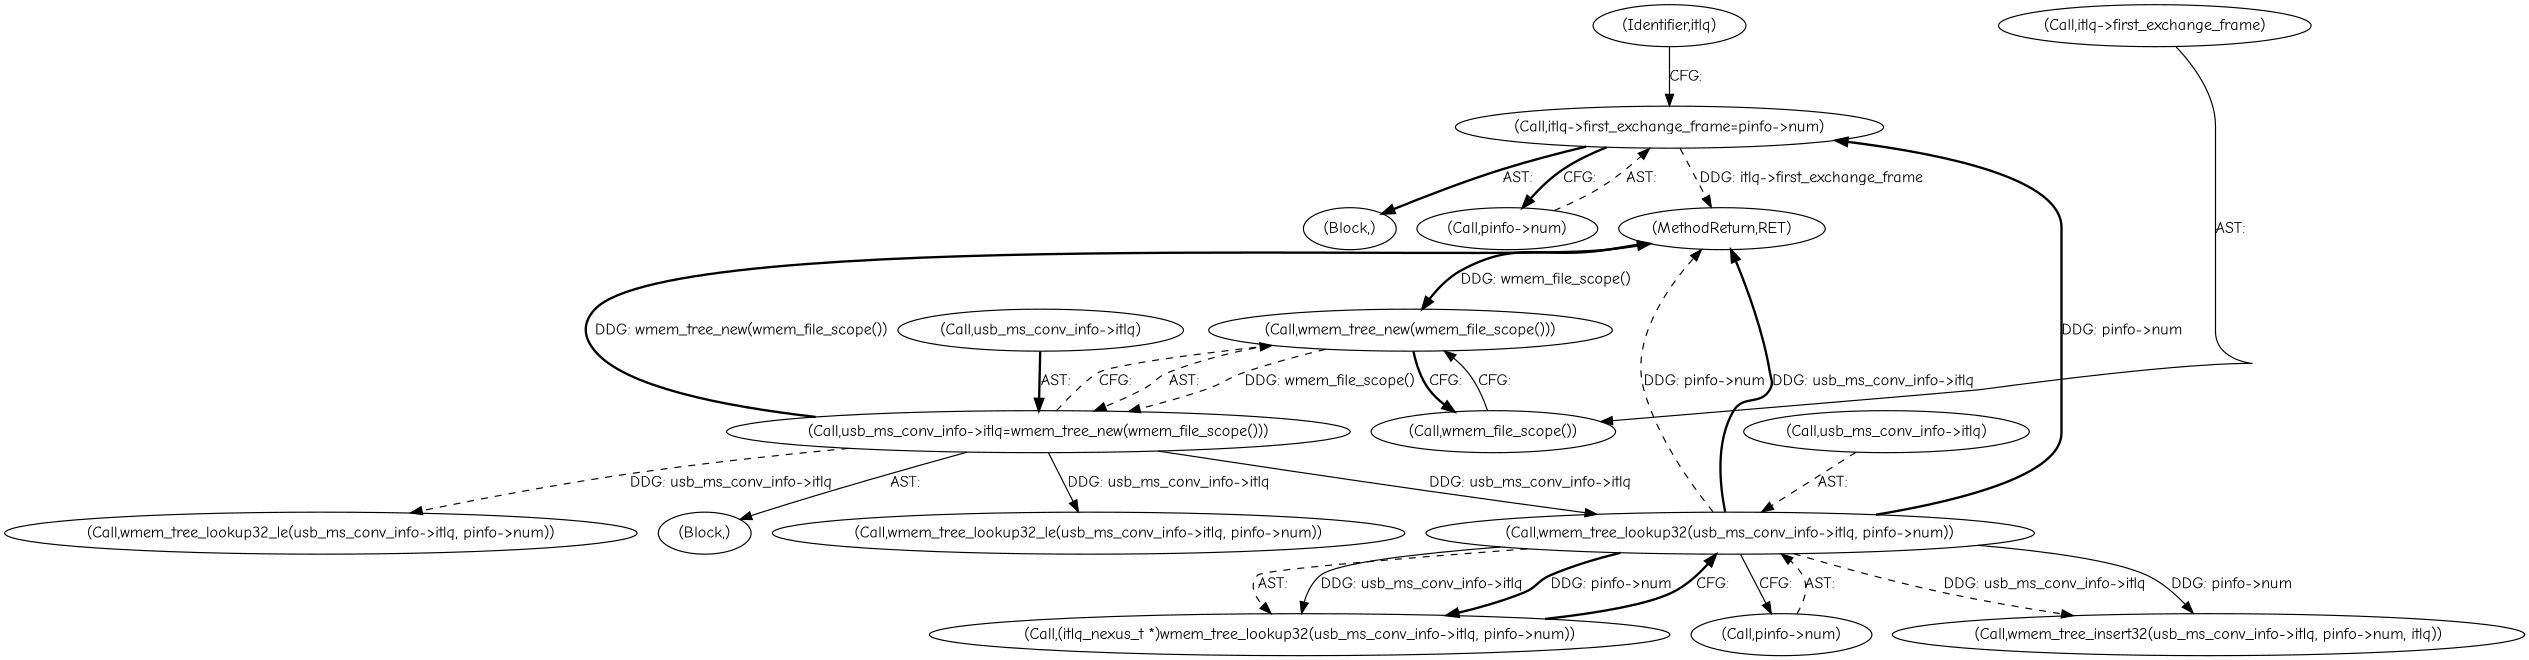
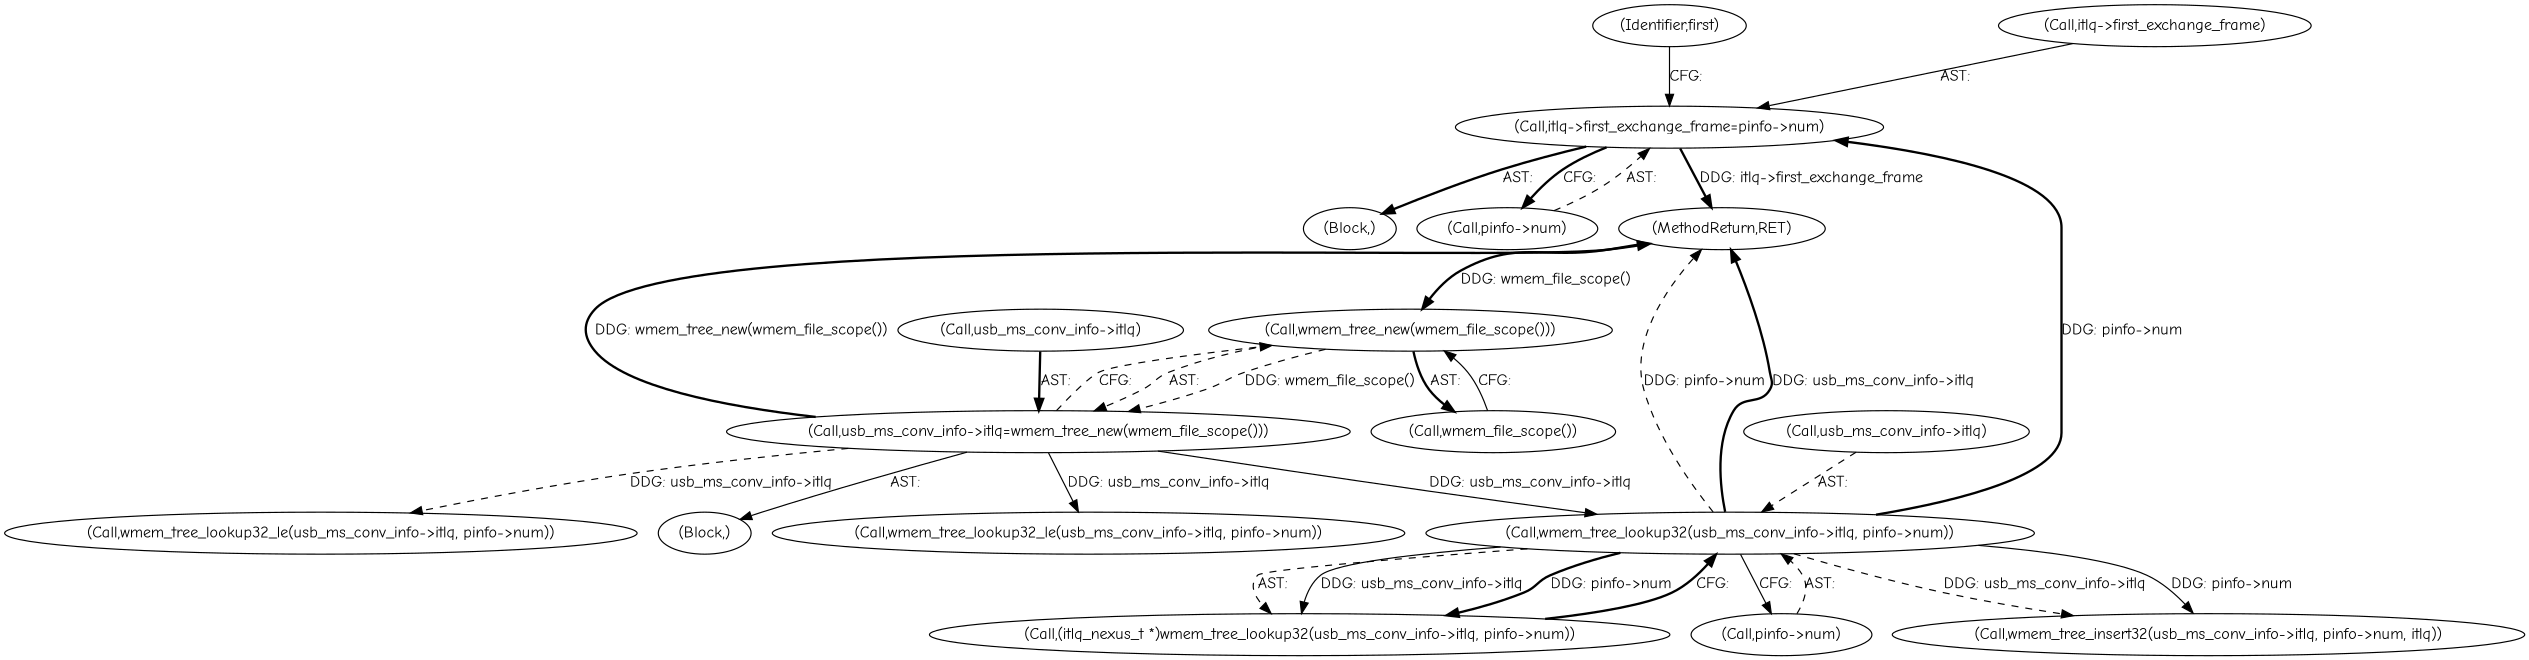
(1670, 26) -> (1670, 26)
(1693, 173) -> (1693, 173)
(2105, 374) -> (1921, 75)
(1448, 381) -> (1448, 381)
